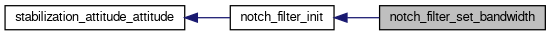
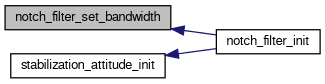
(95, 18) -> (88, 66)
(363, 18) -> (200, 33)
